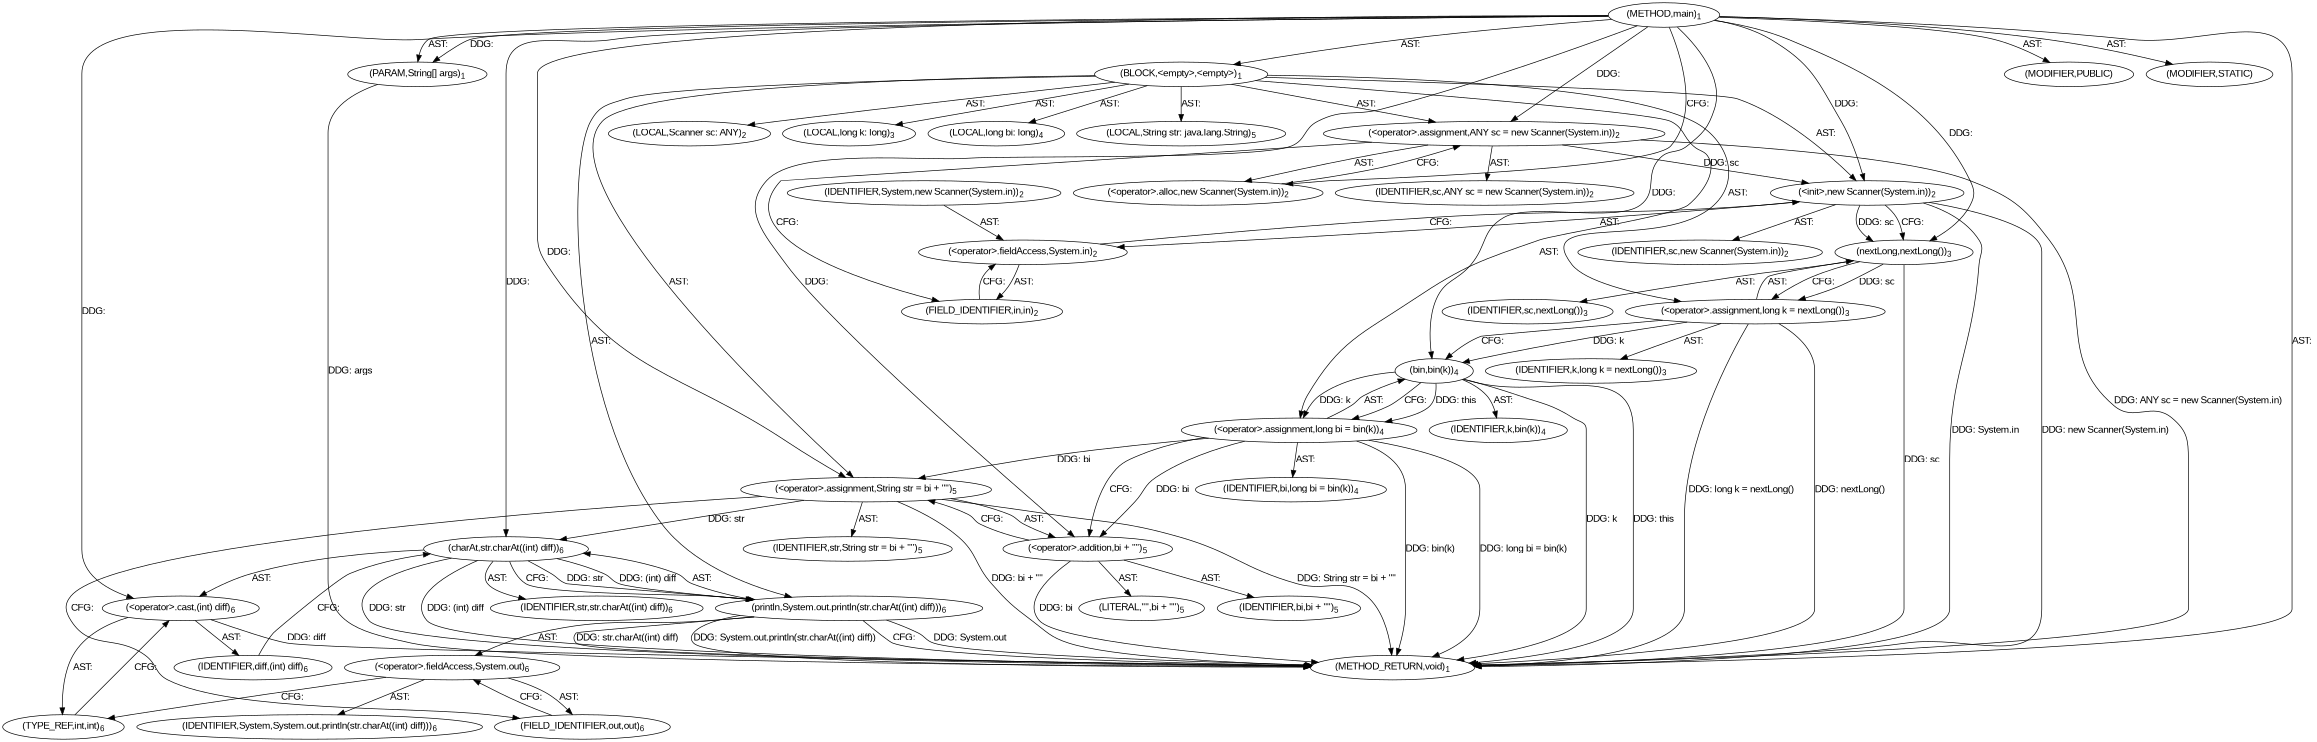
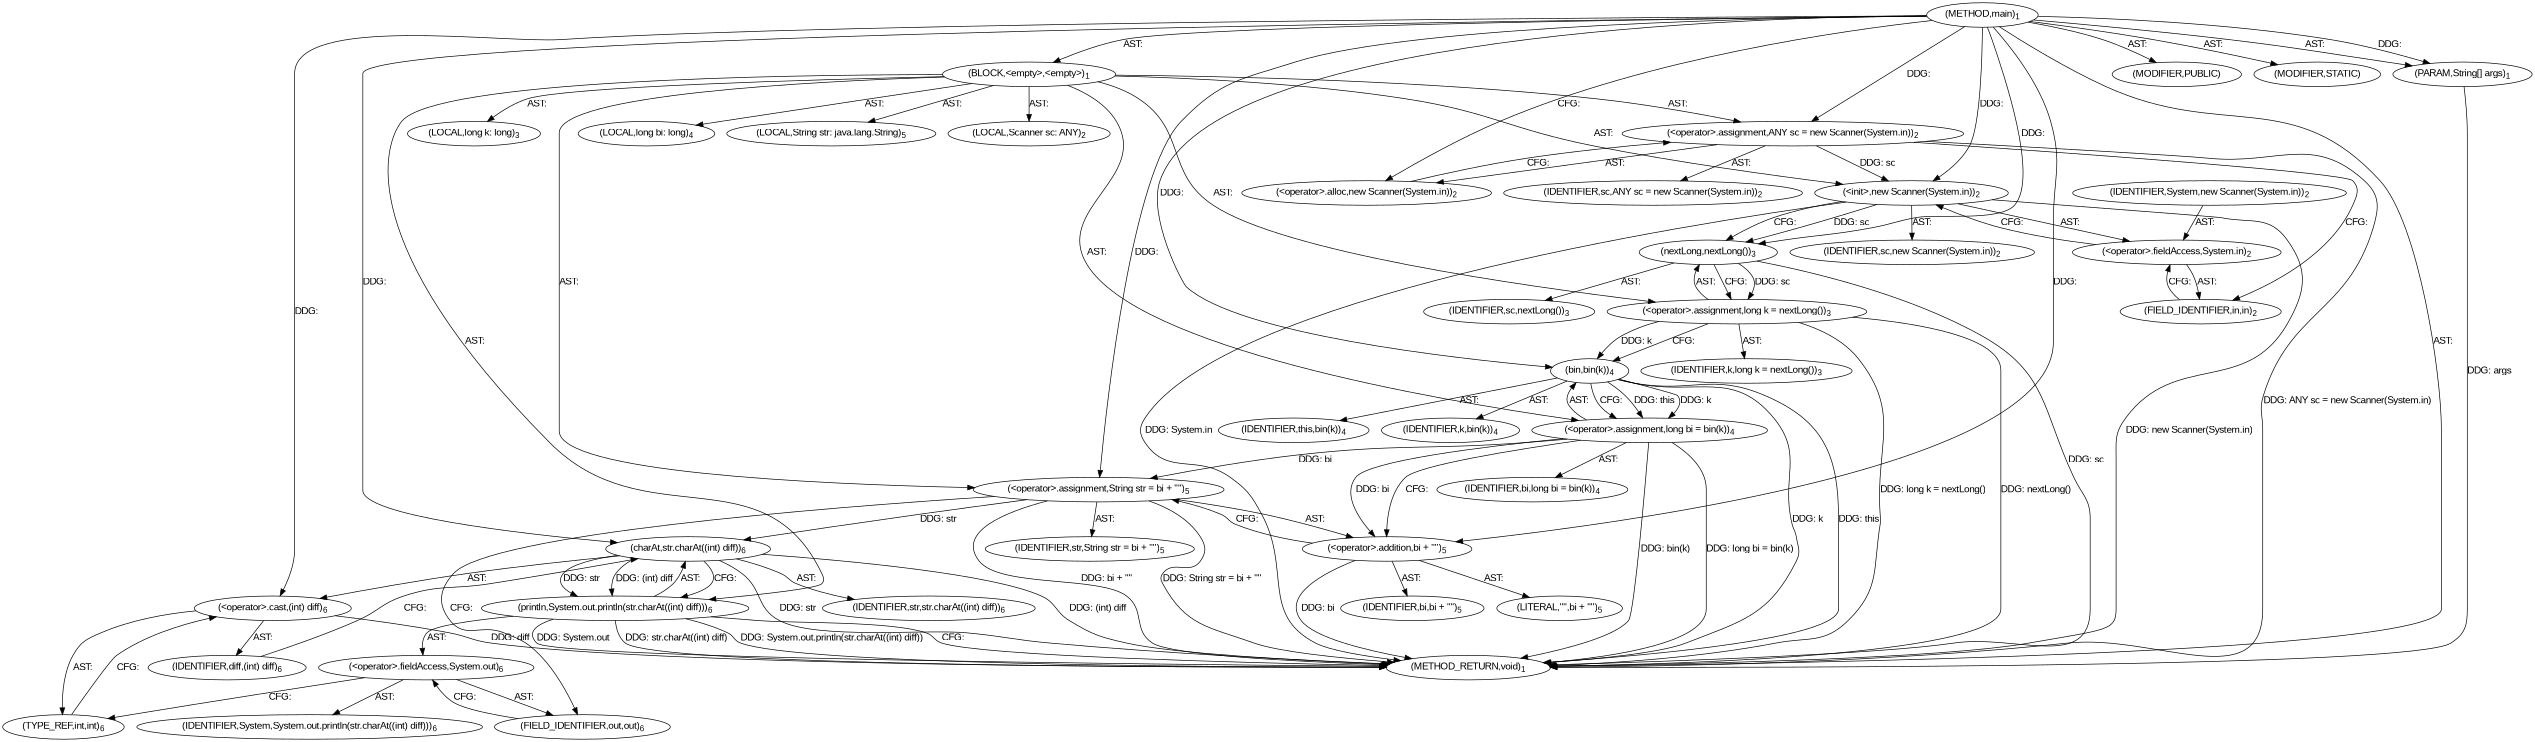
none -> (1294, 430)
